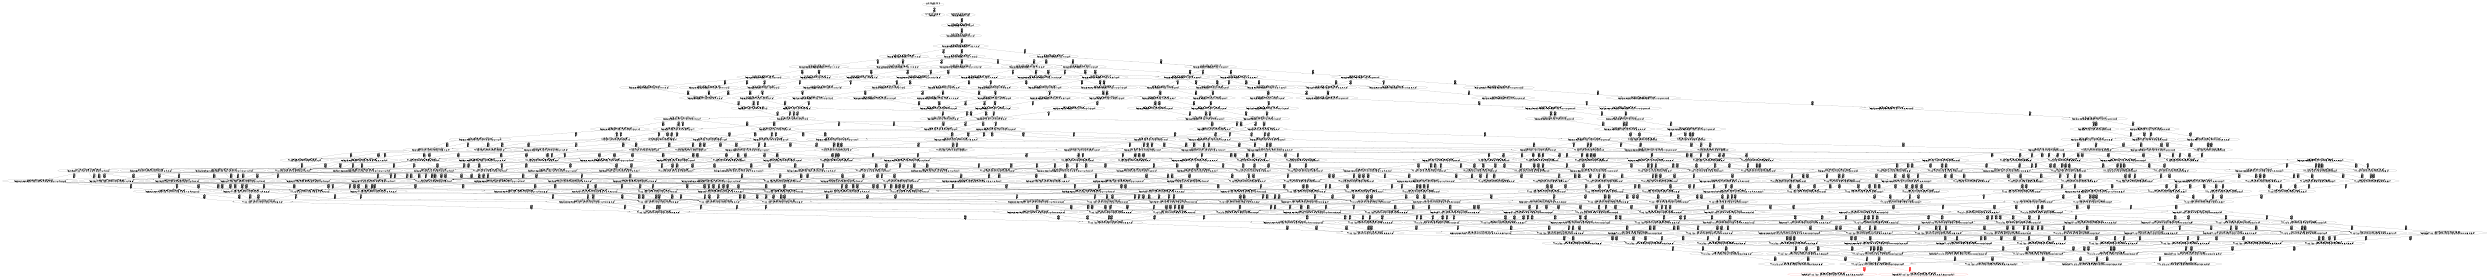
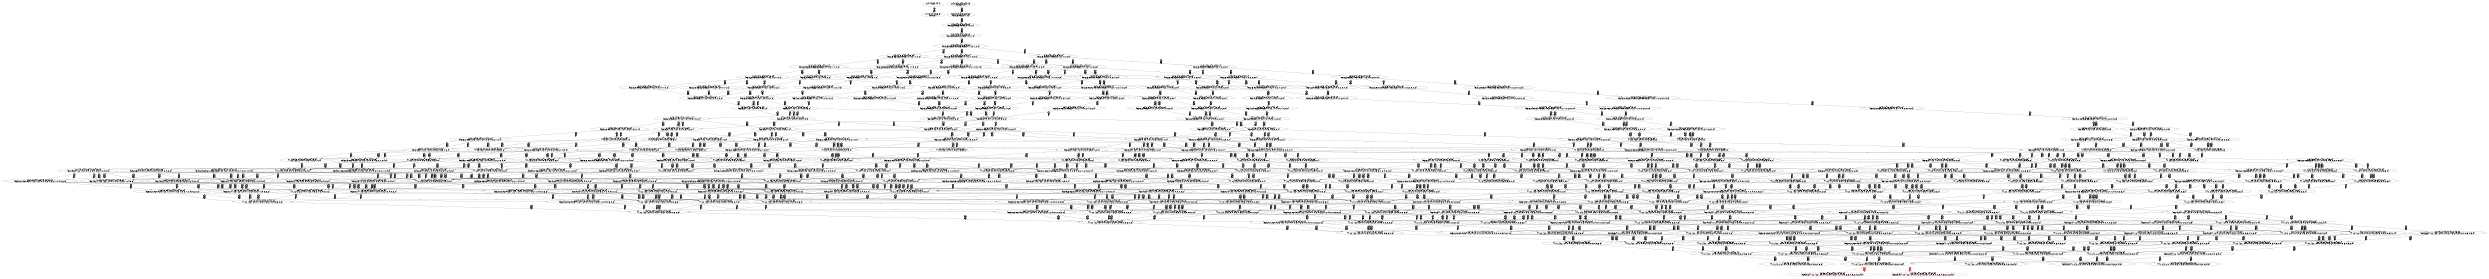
none -> (961, 4)
